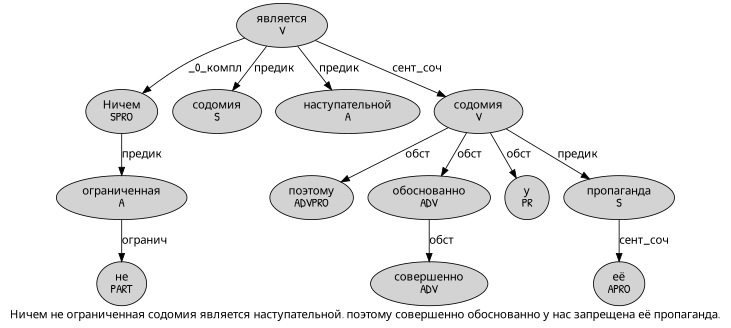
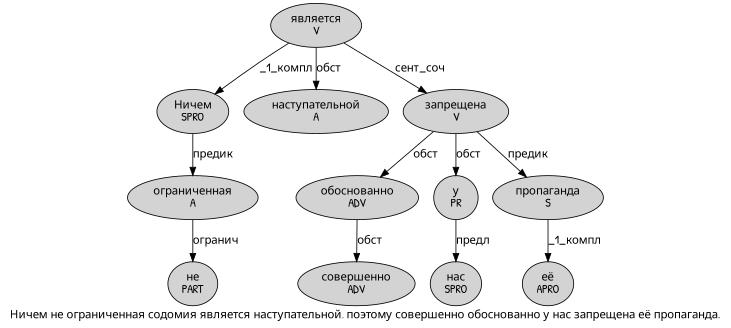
(215, 68) -> (286, 68)
(339, 68) -> (329, 68)
(217, 112) -> none
(479, 112) -> (456, 112)
(312, 198) -> none
(644, 241) -> (575, 241)
none -> (456, 284)
